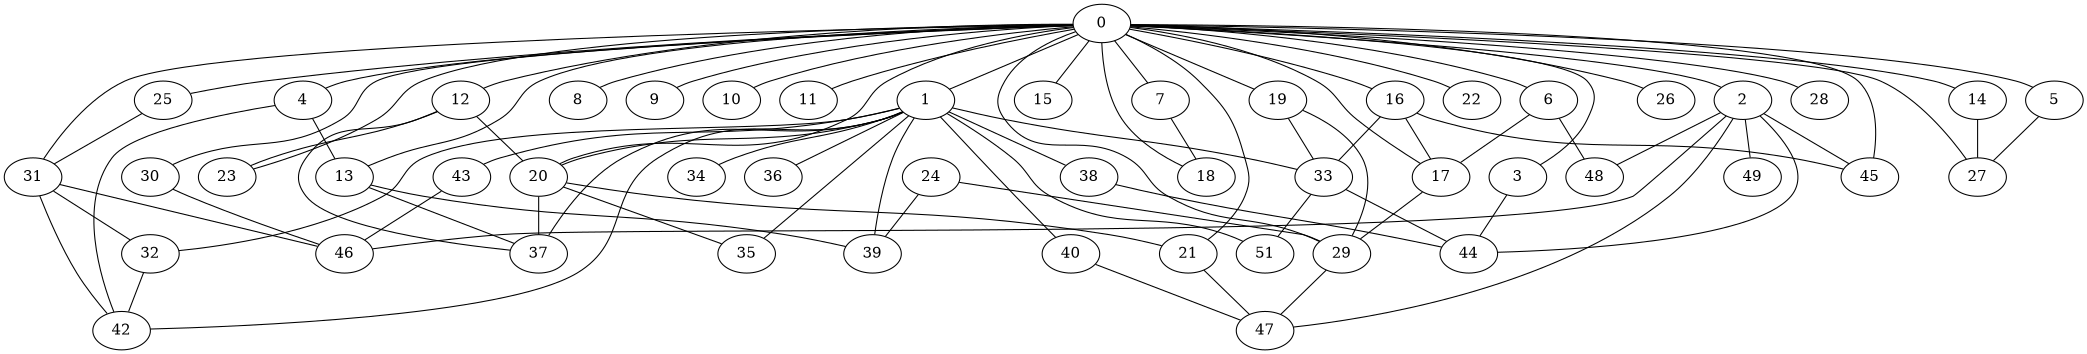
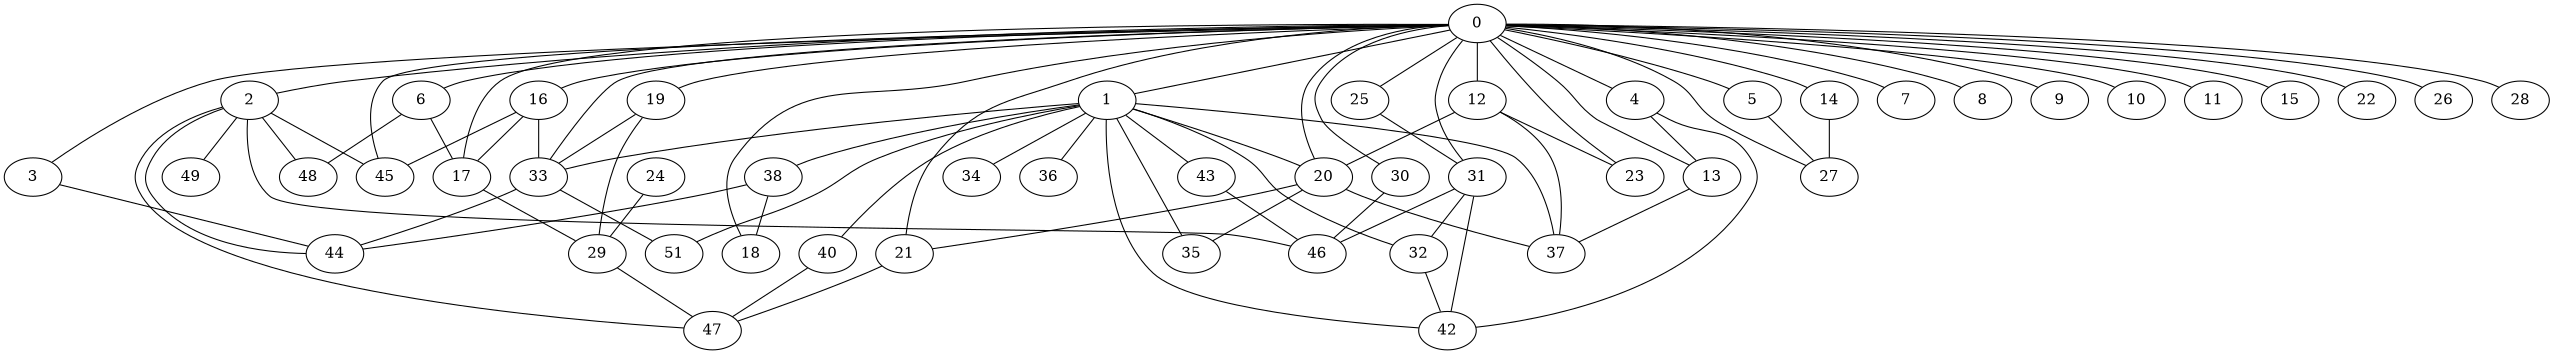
(1184, 139) -> (764, 208)
(1106, 149) -> (980, 41)
(873, 254) -> none
